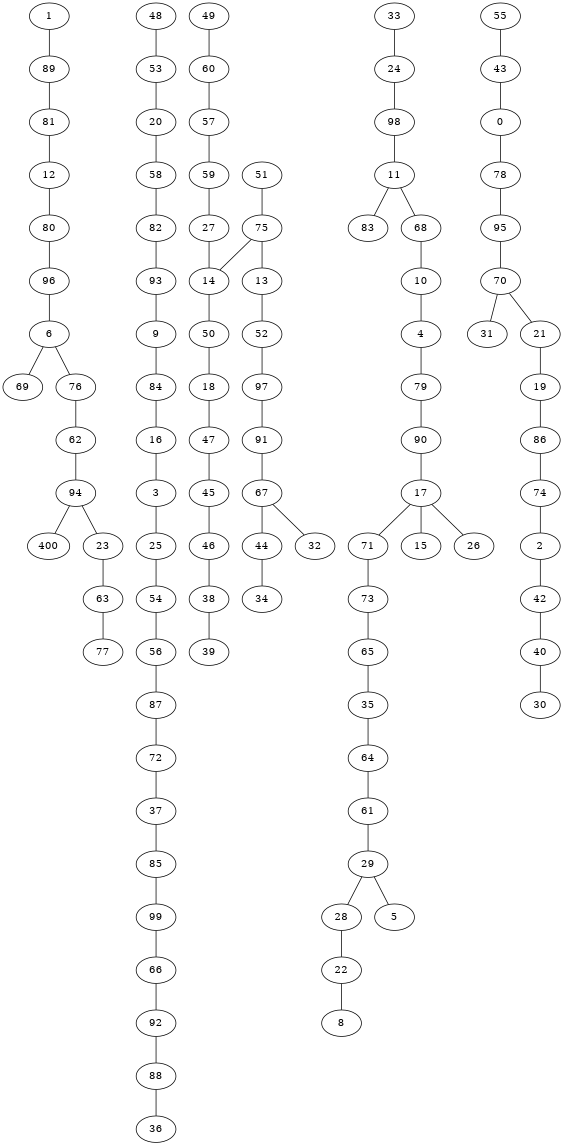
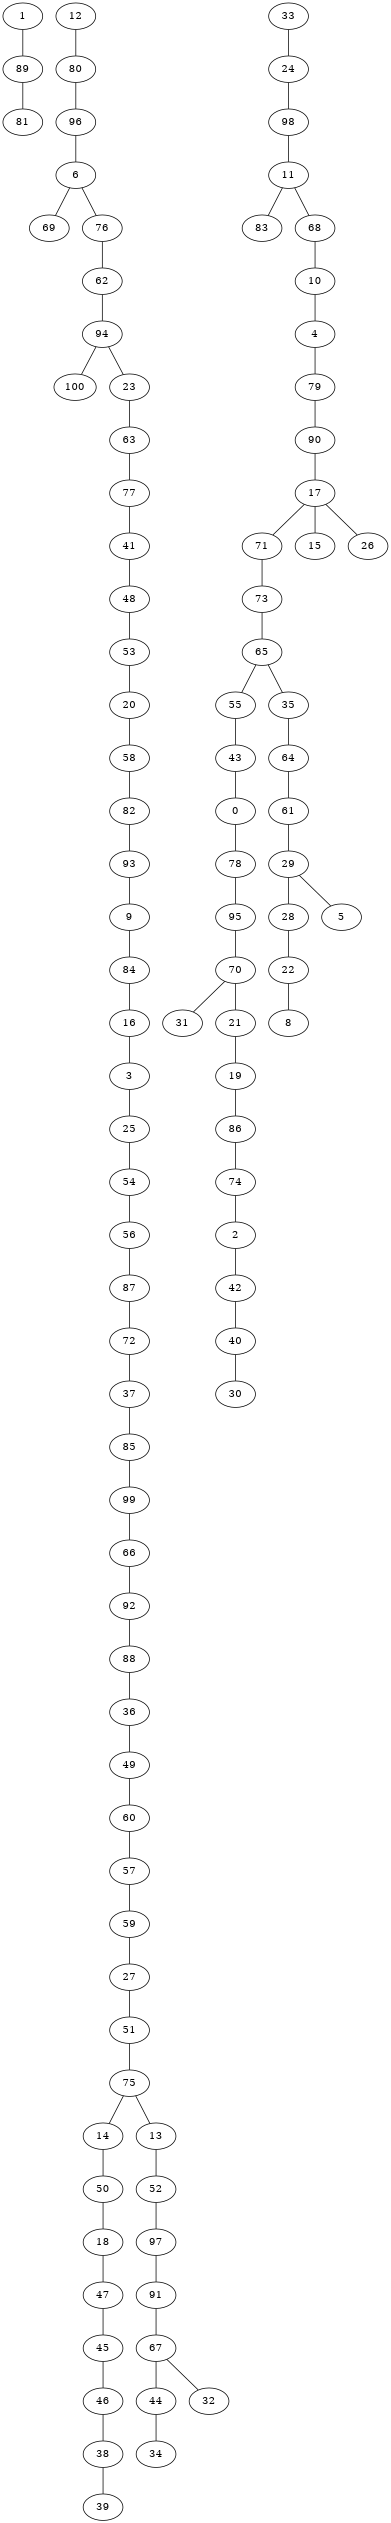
(49, 149) -> none
(209, 255) -> (130, 2004)
(49, 546) -> (75, 387)
none -> (130, 546)
none -> (249, 679)
none -> (130, 1739)
